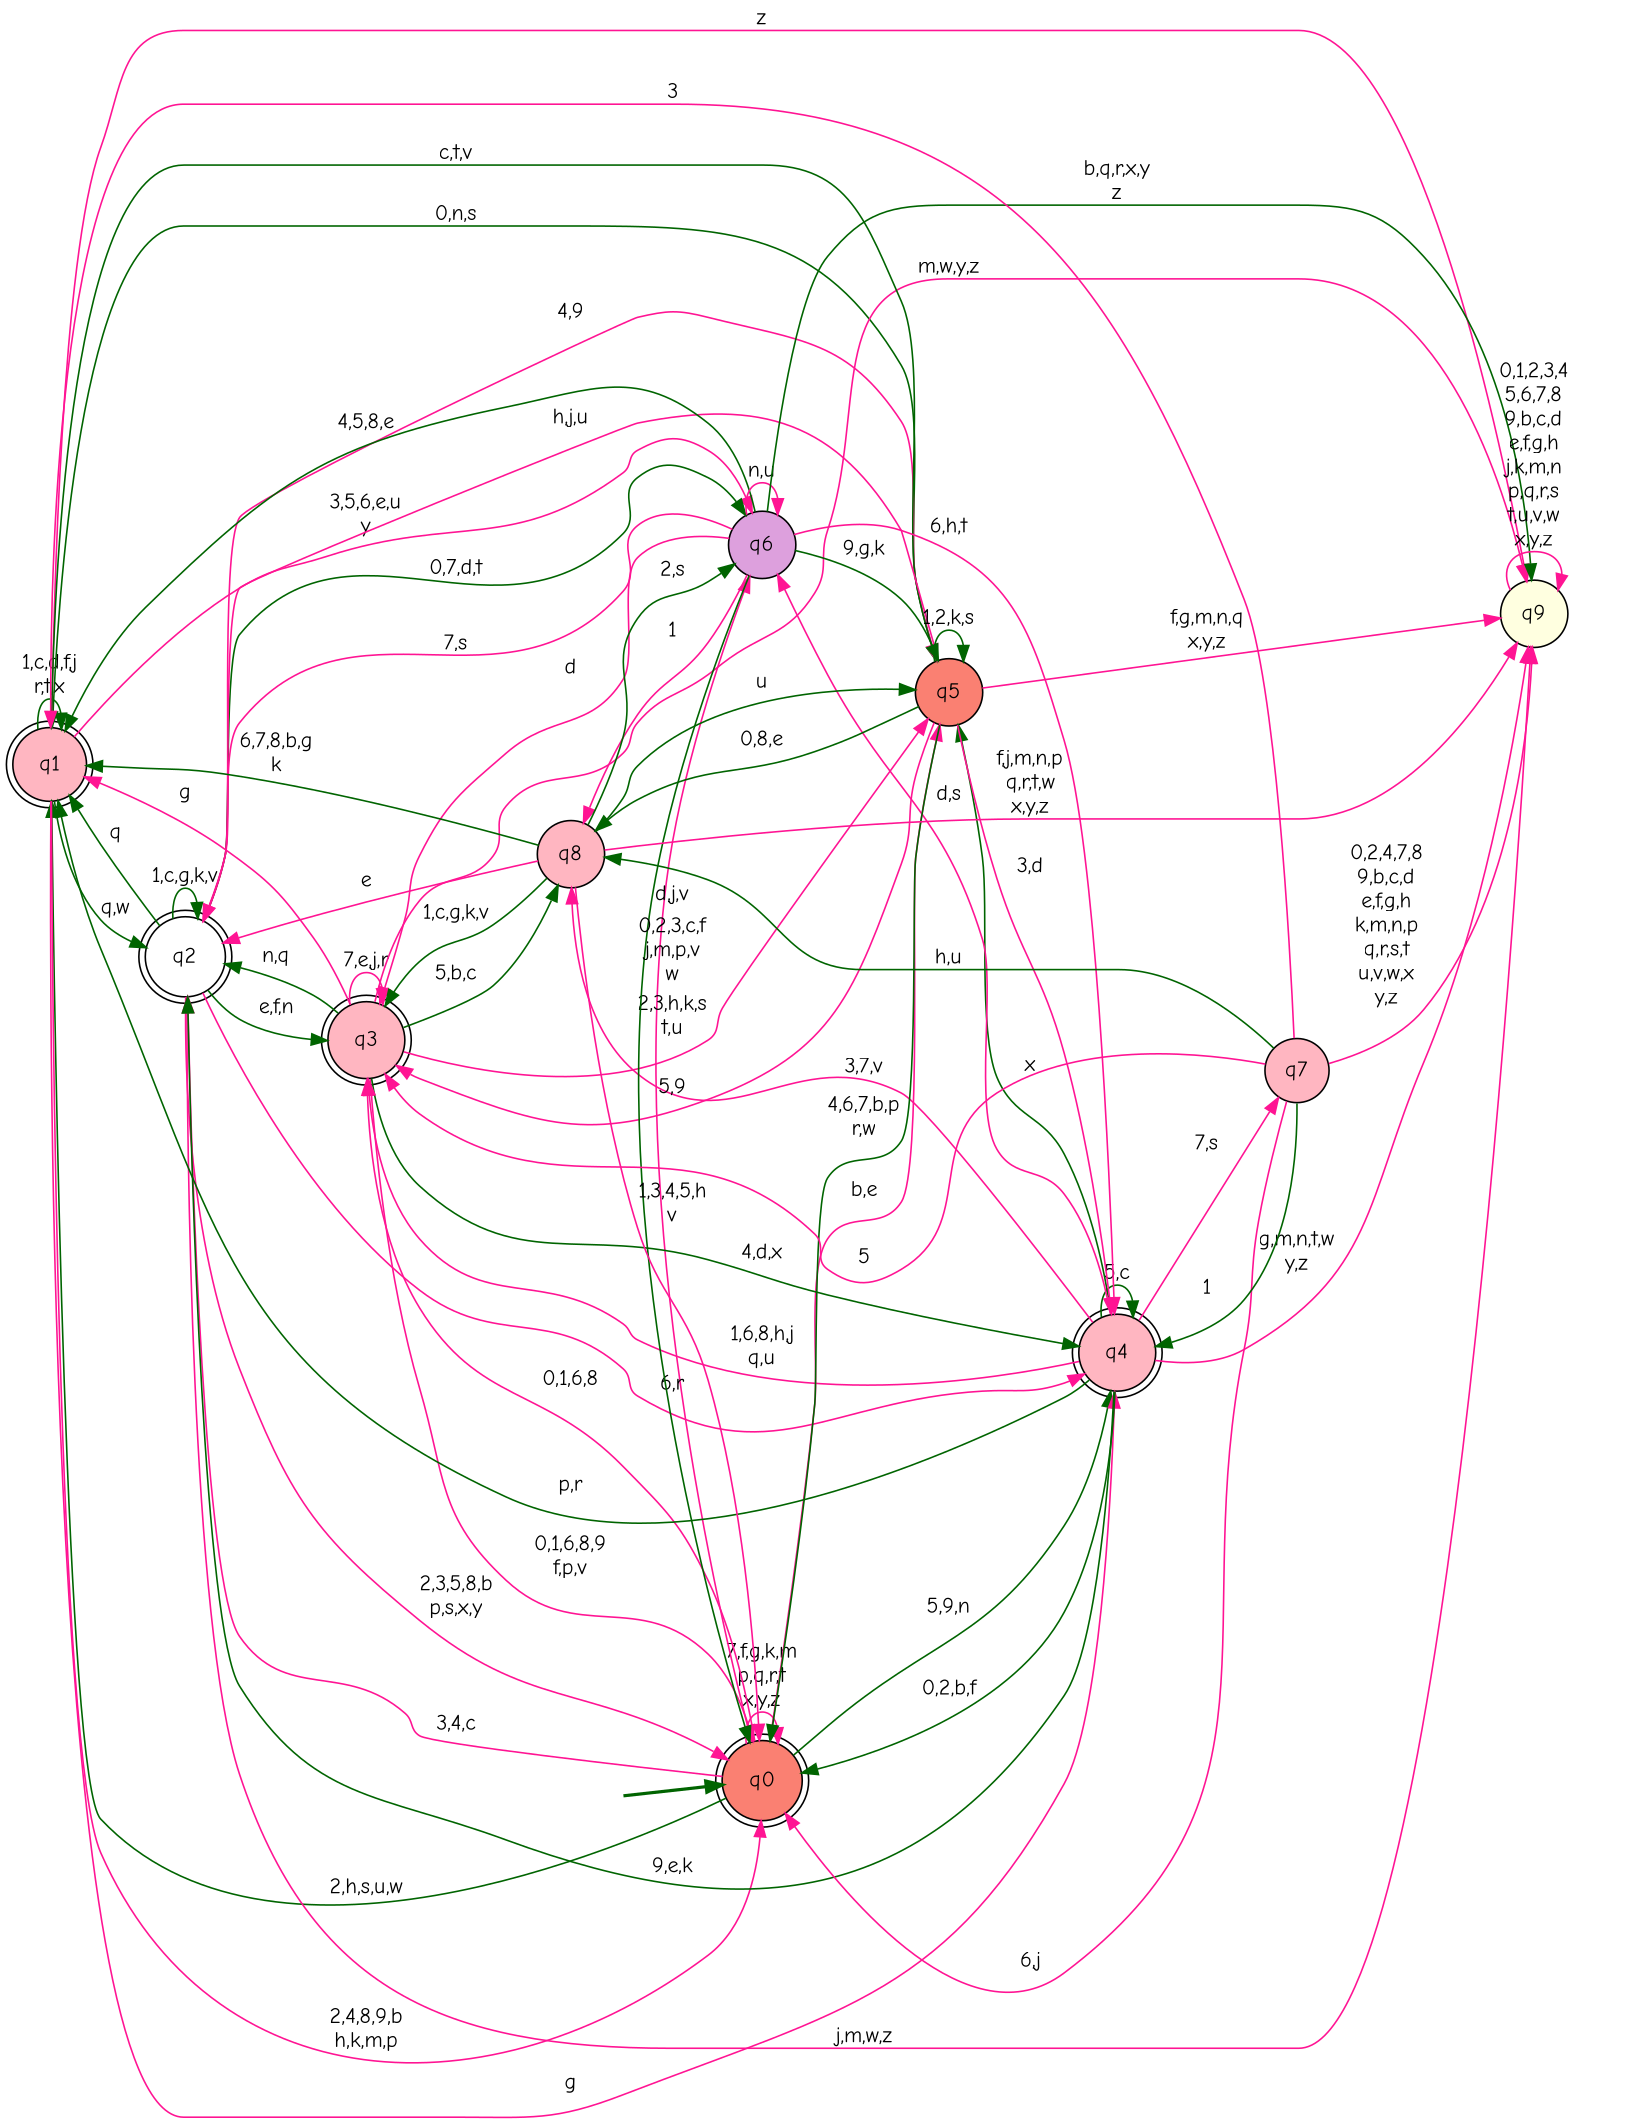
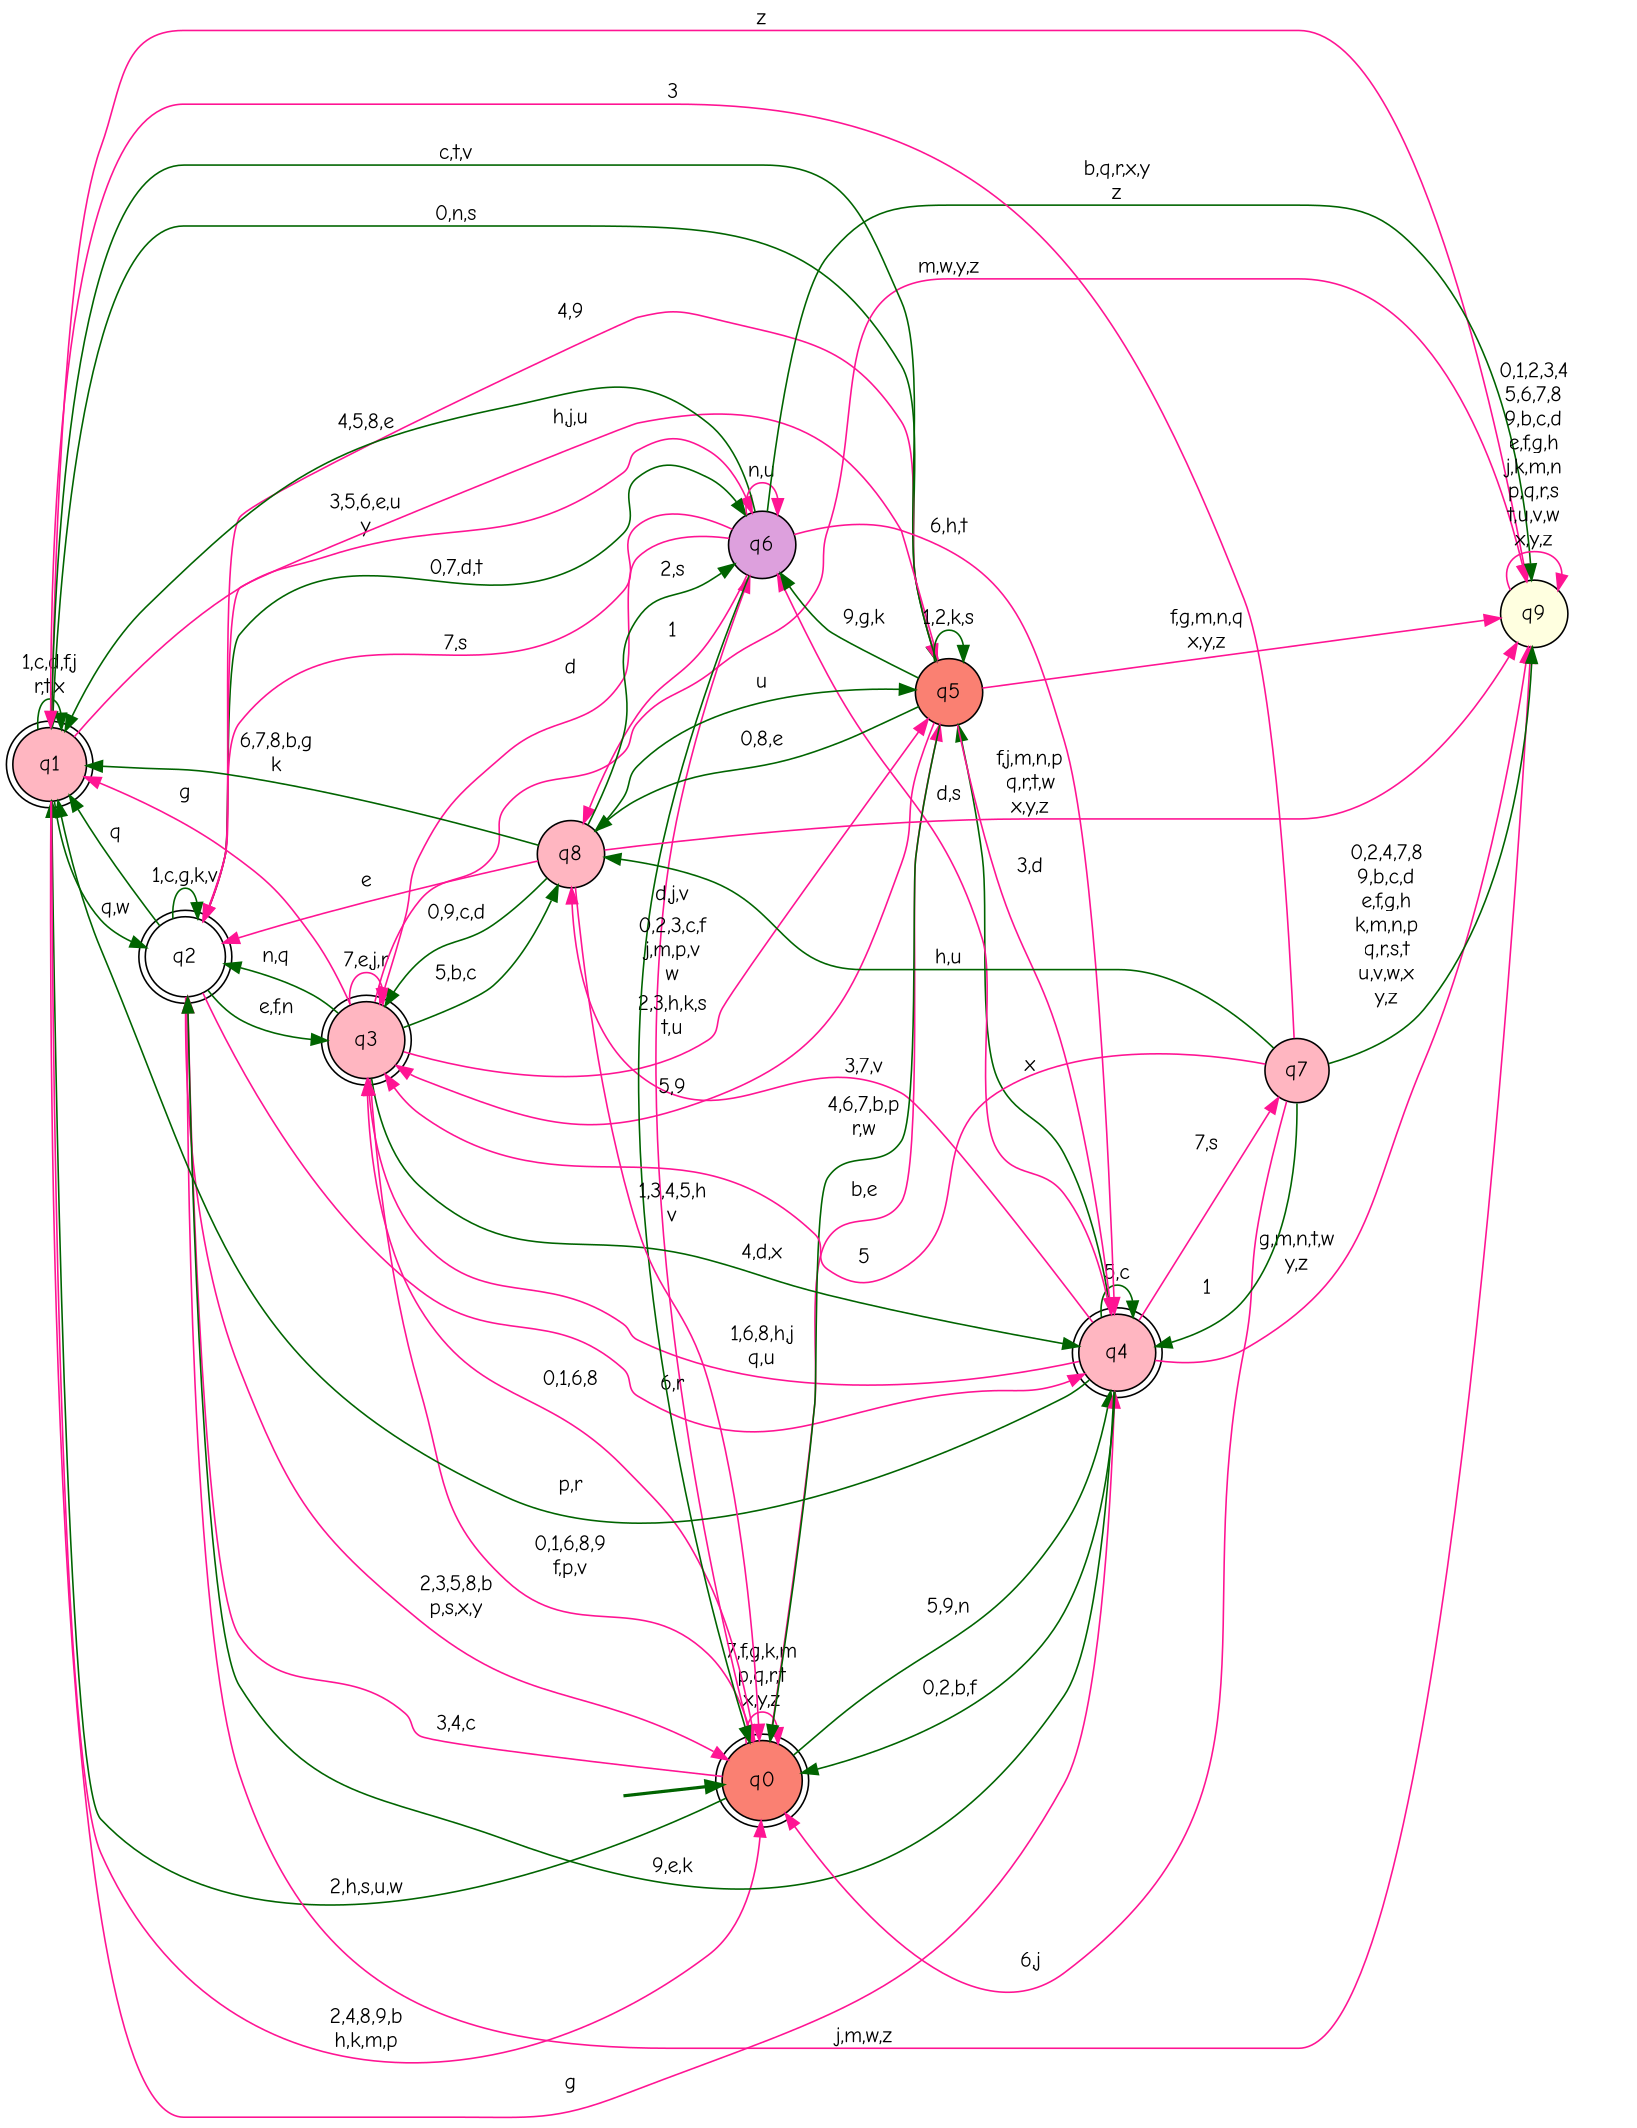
(876, 581) -> (847, 641)
(1494, 875) -> (1494, 875)
(456, 913) -> (456, 913)
